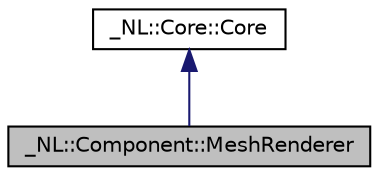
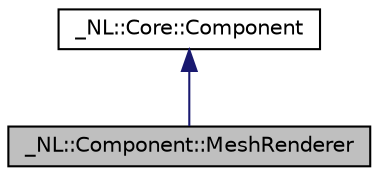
(189, 29) -> (189, 29)
